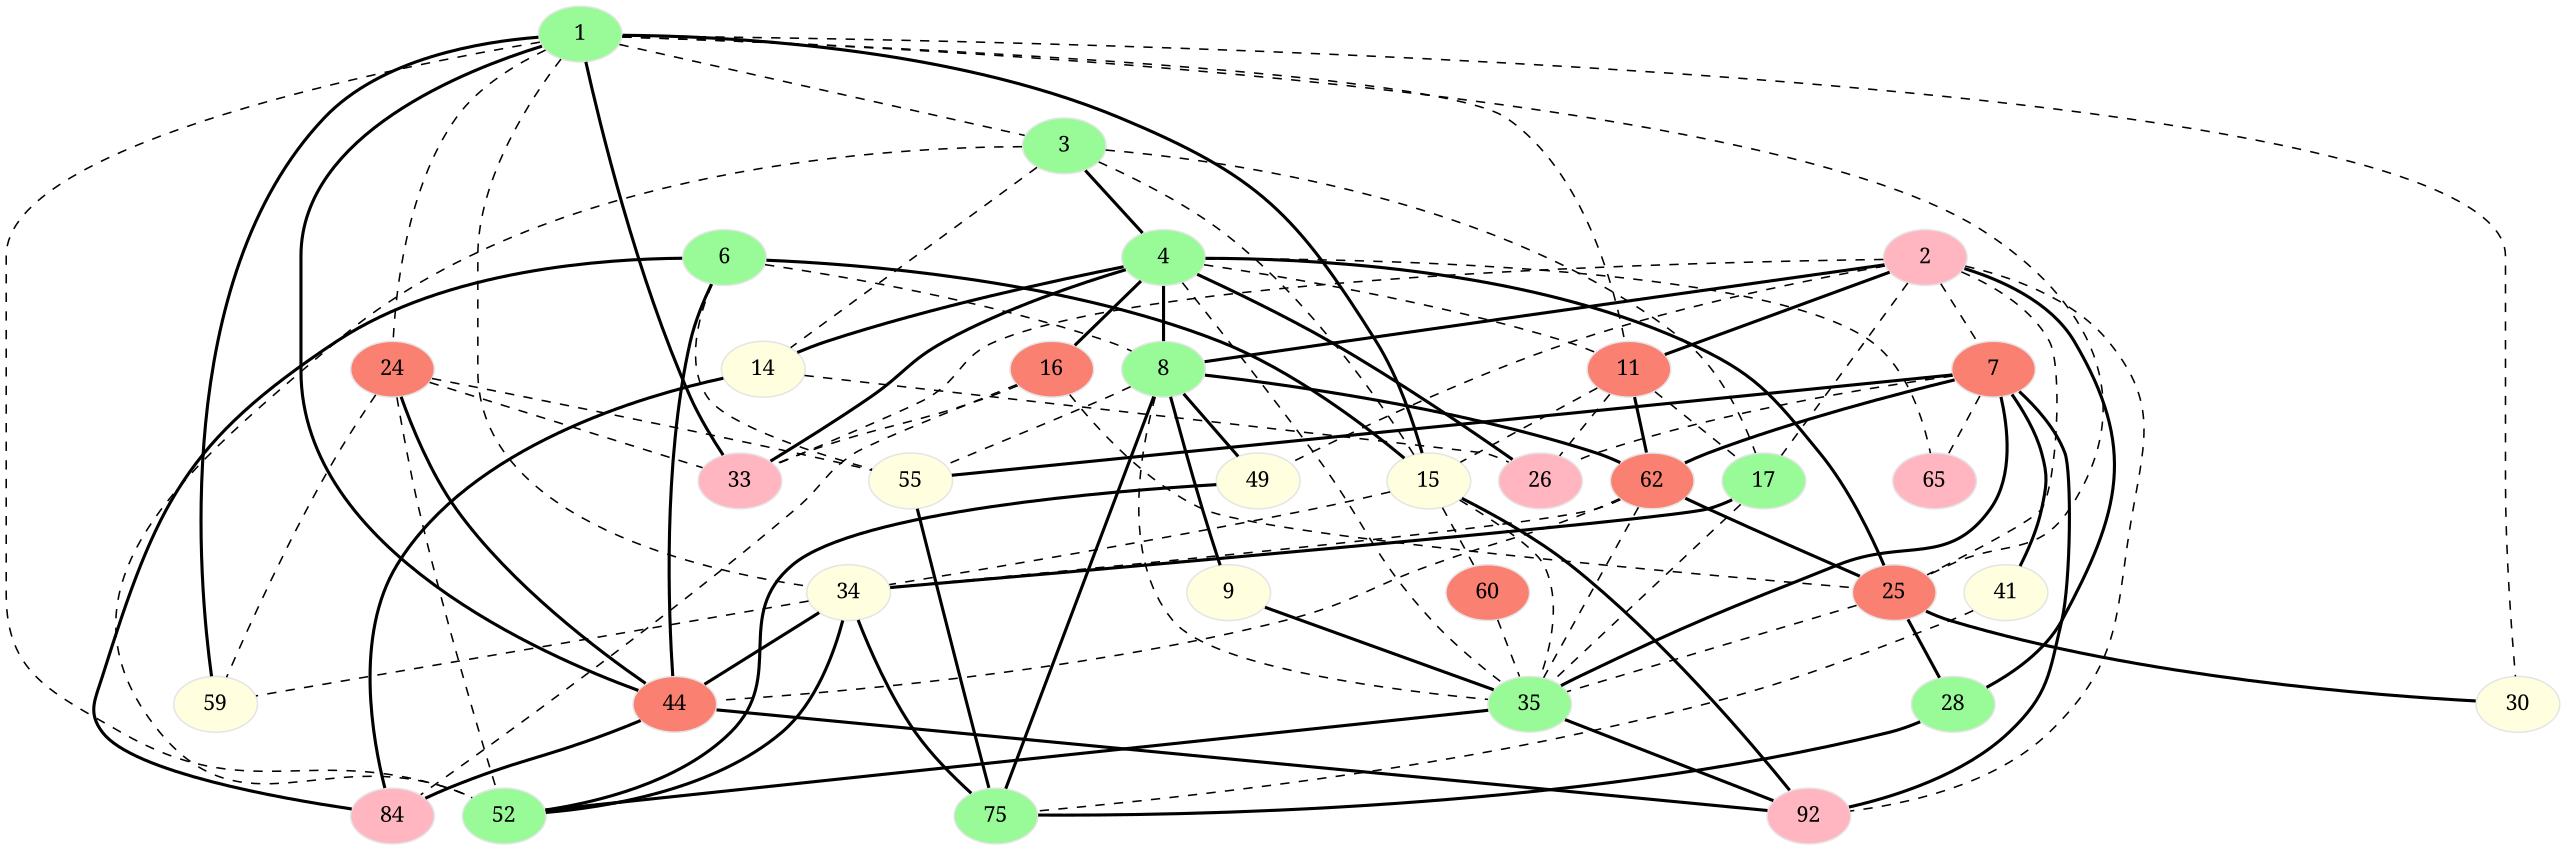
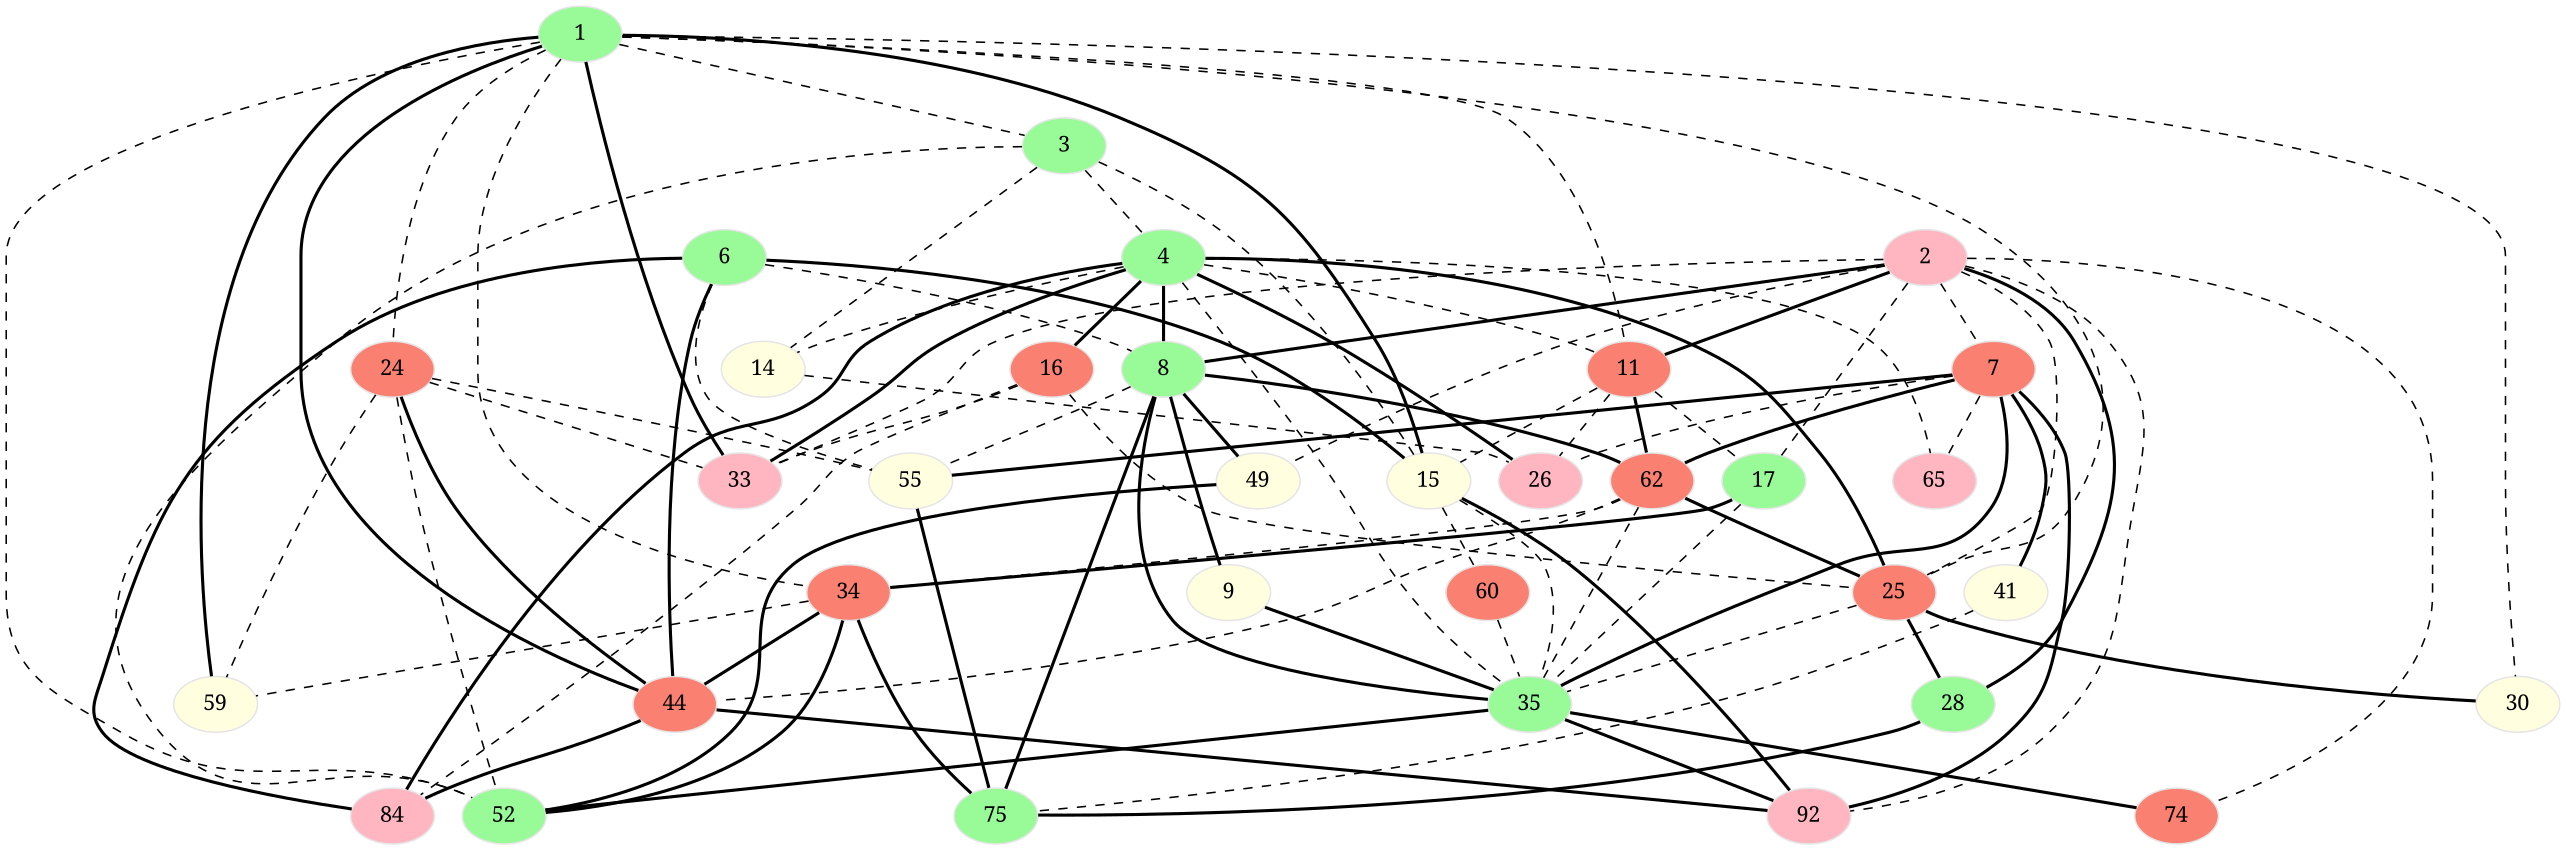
(1114, 202) -> (1114, 202)
(1472, 228) -> none
(942, 308) -> (877, 326)
(459, 496) -> (686, 452)
(1153, 540) -> none
(849, 593) -> (849, 593)
(1226, 652) -> (1226, 652)
none -> (2177, 816)
